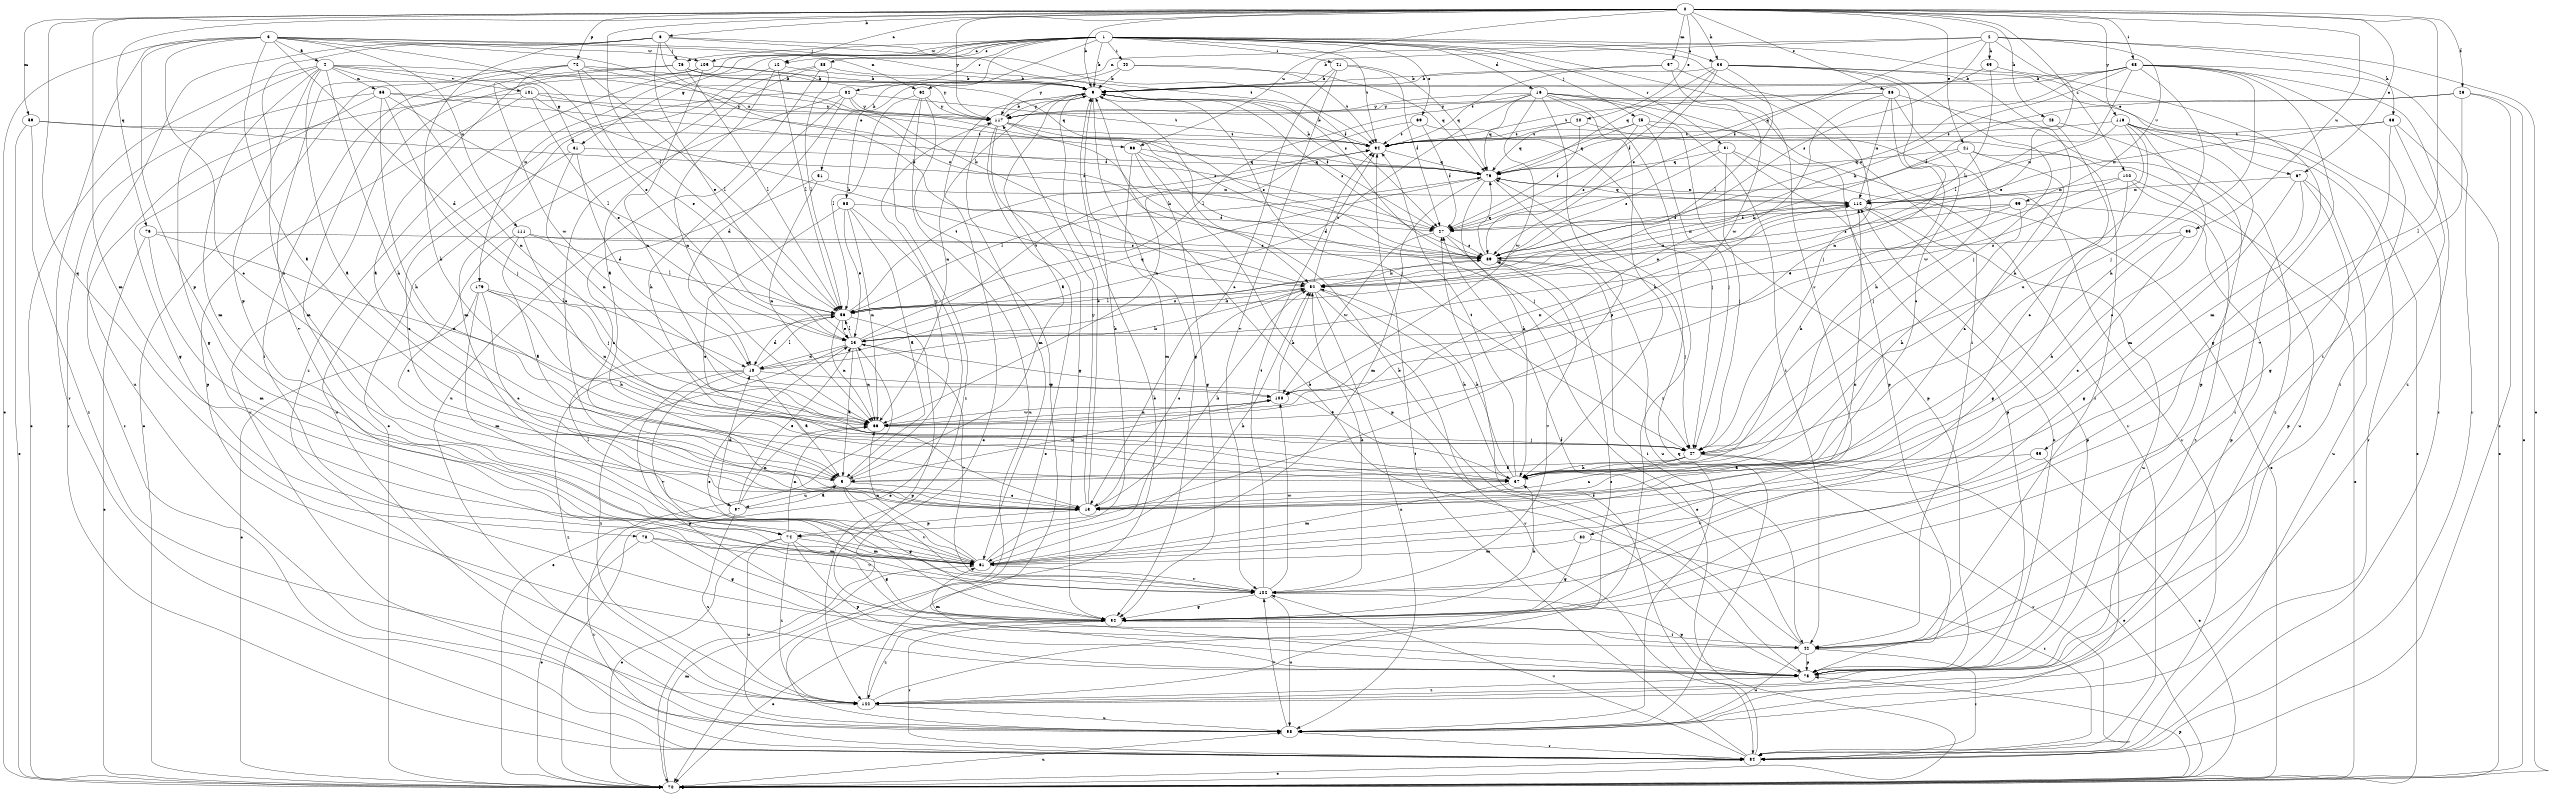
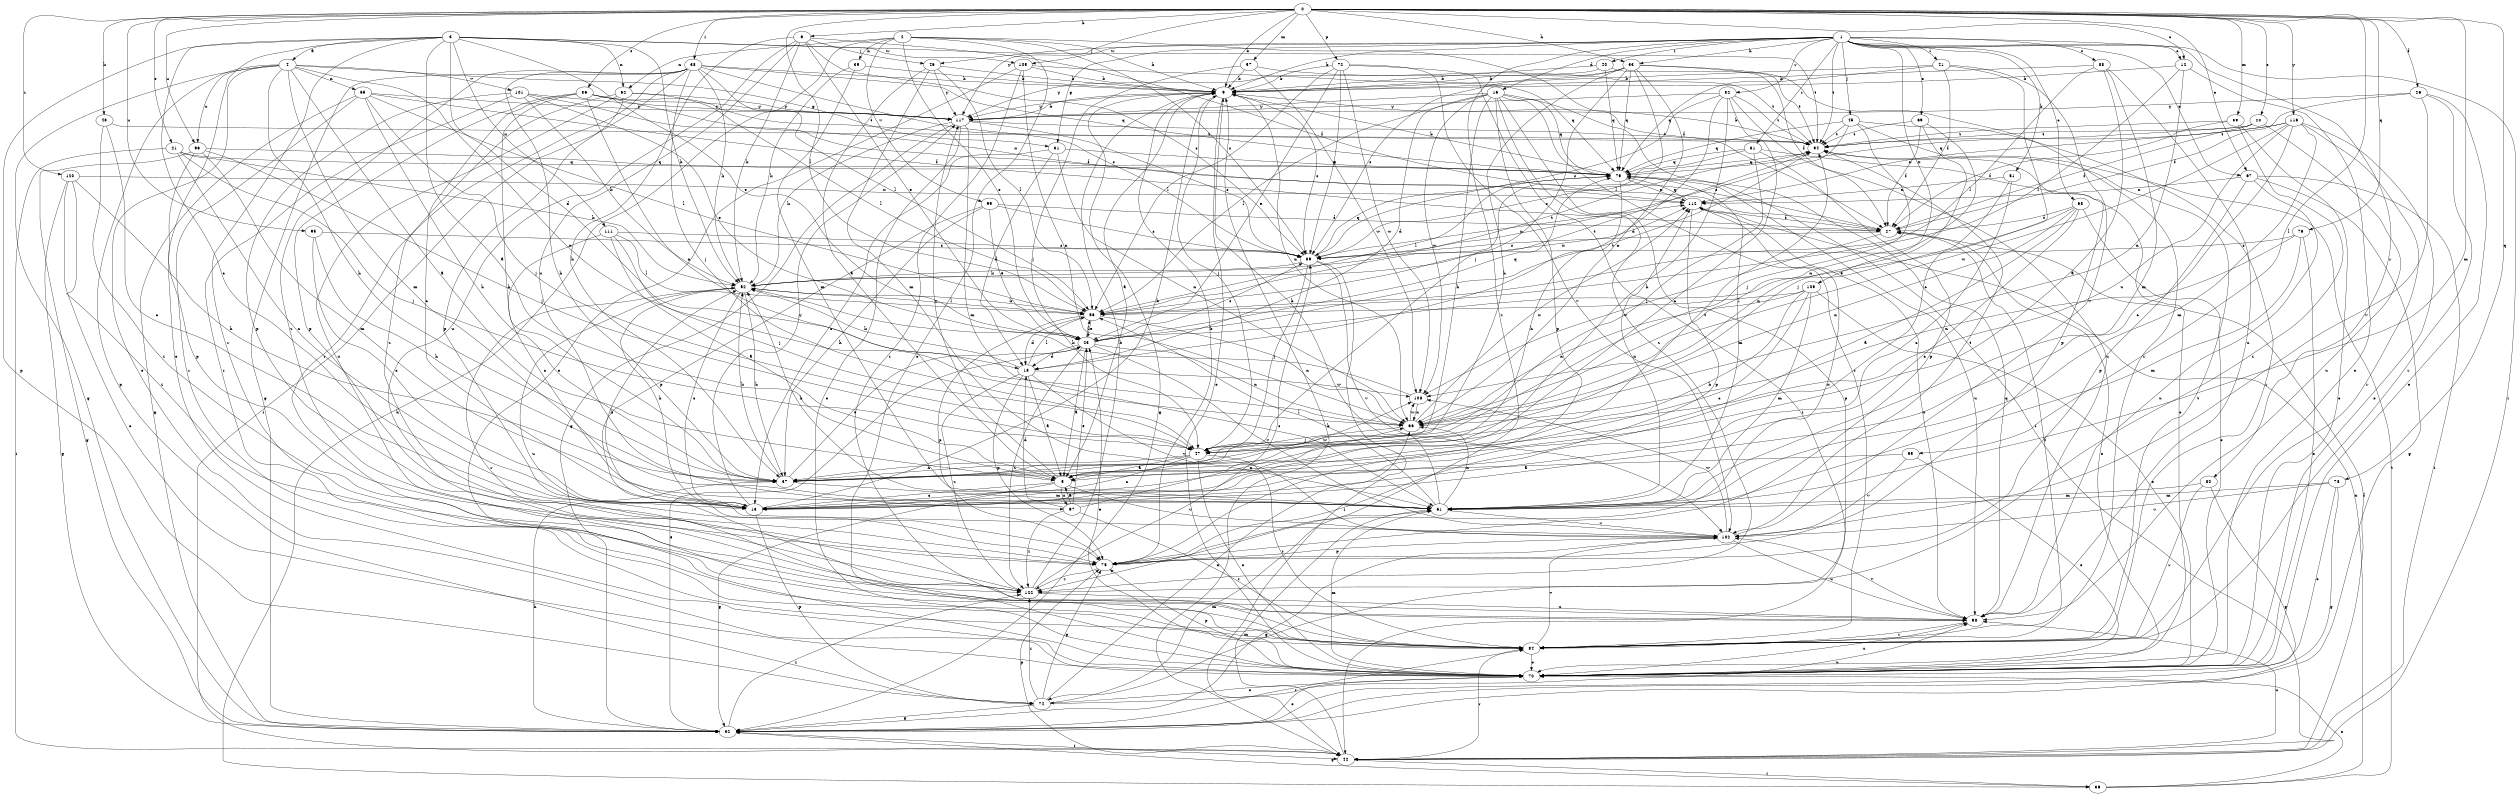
(480, 287) -> (1811, 287)
(2238, 491) -> (1720, 773)
(650, 644) -> (1300, 685)
